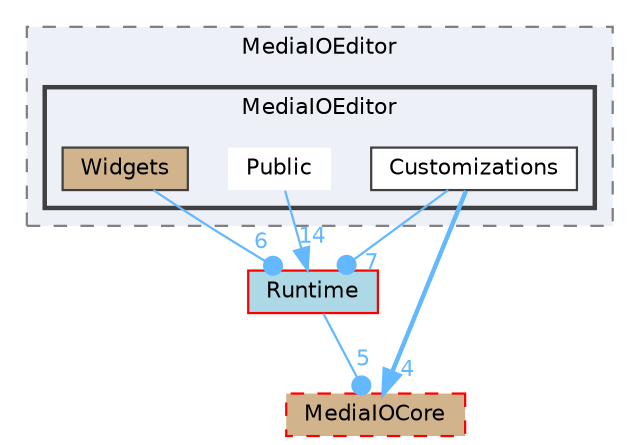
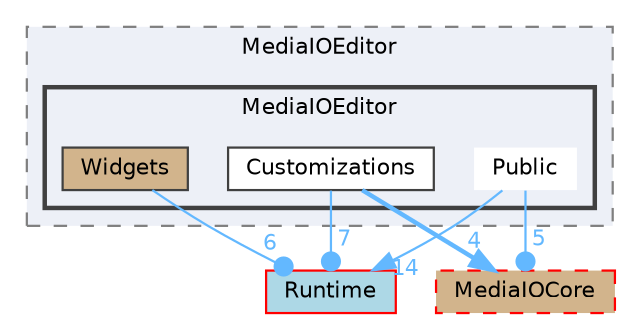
(340, 345) -> (525, 222)
